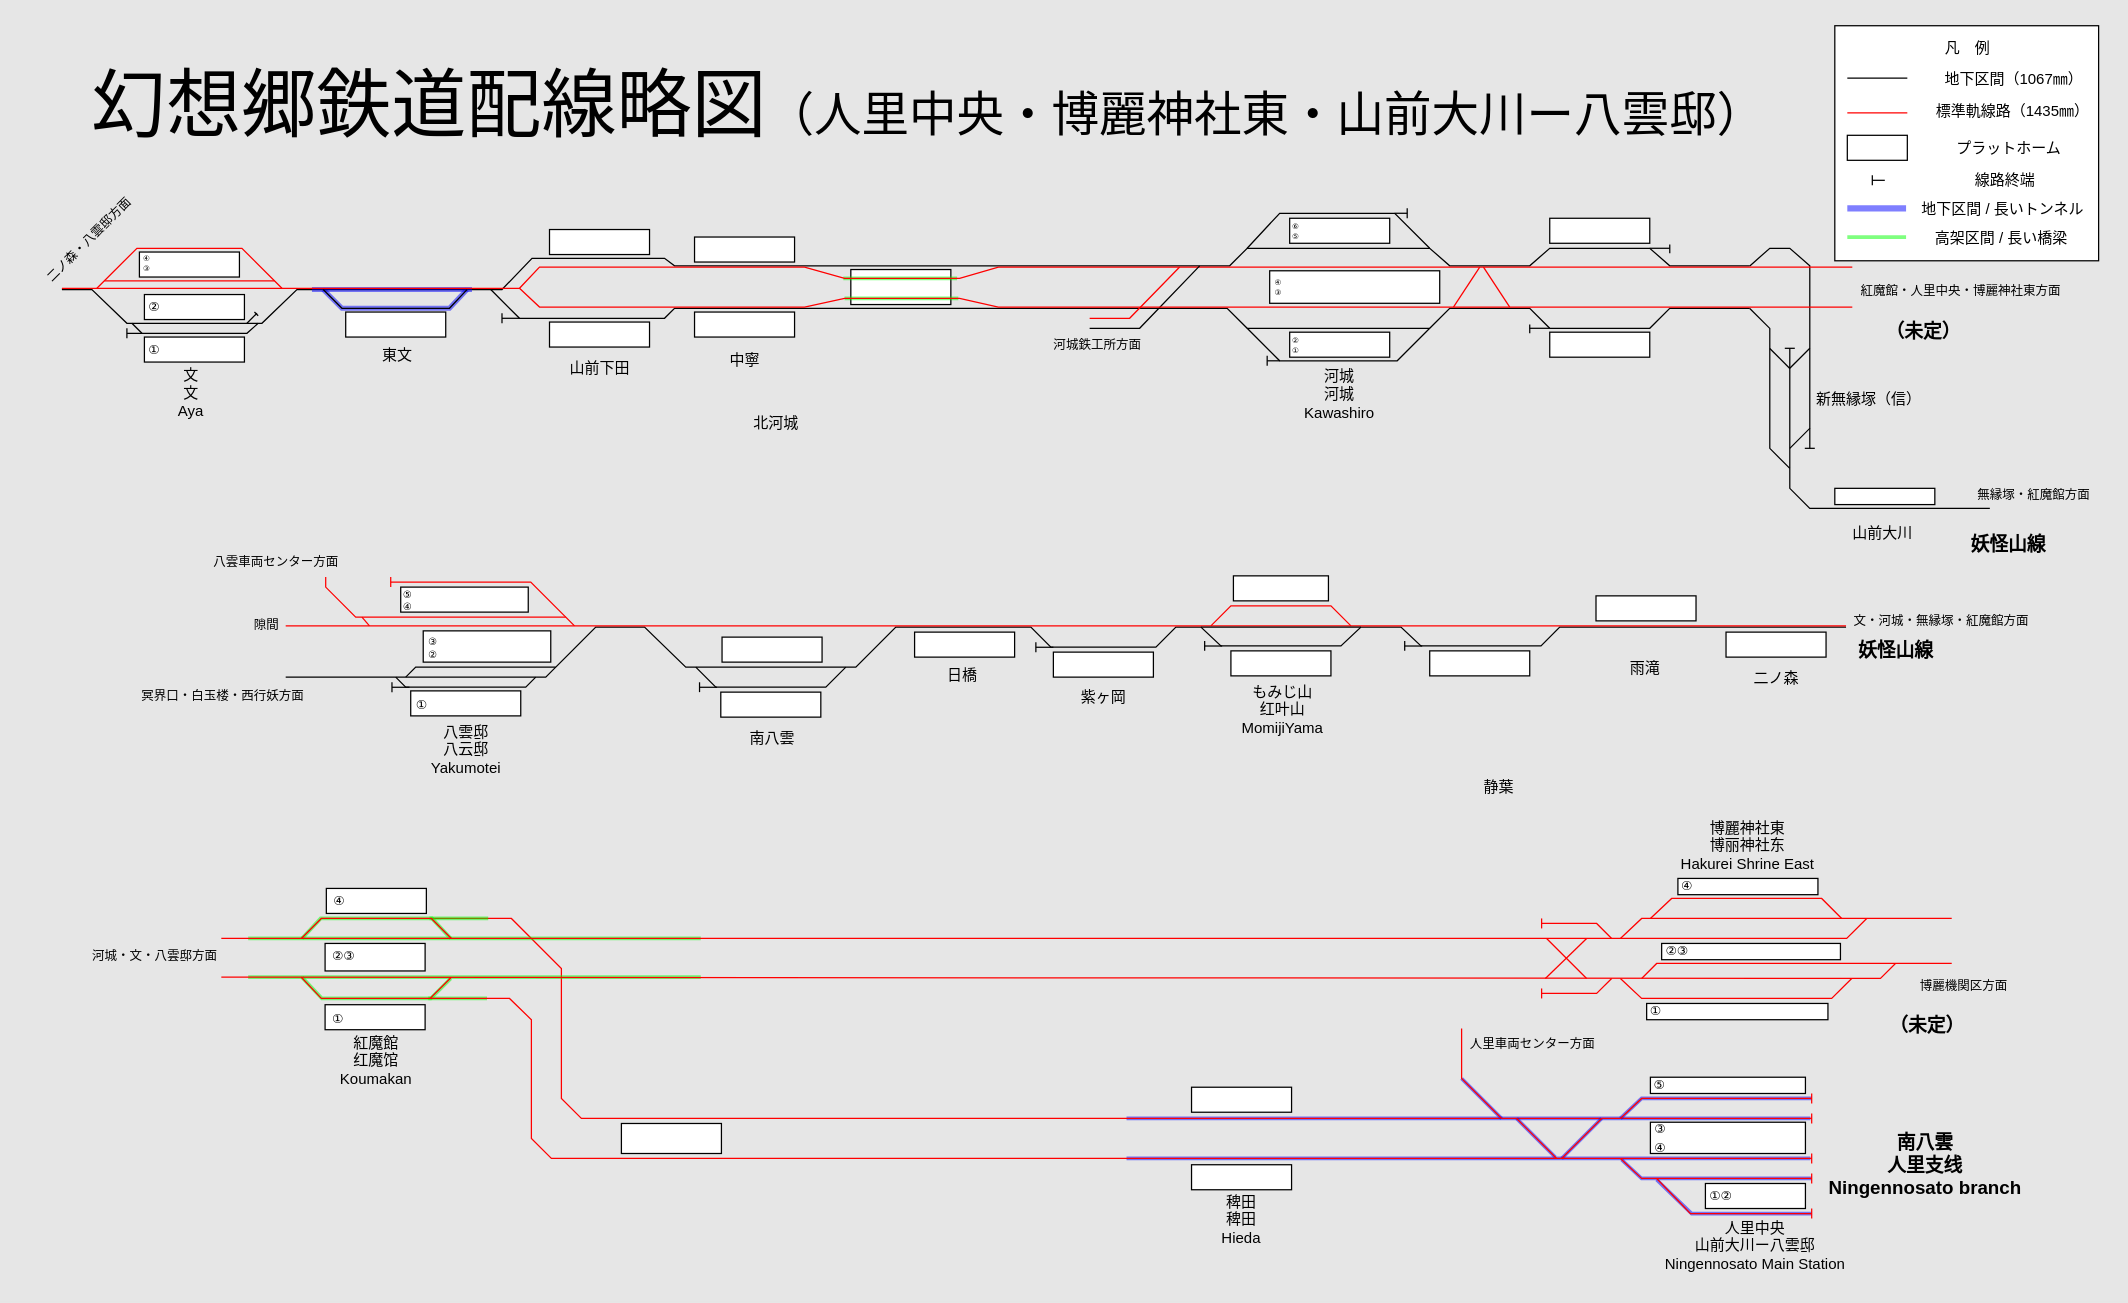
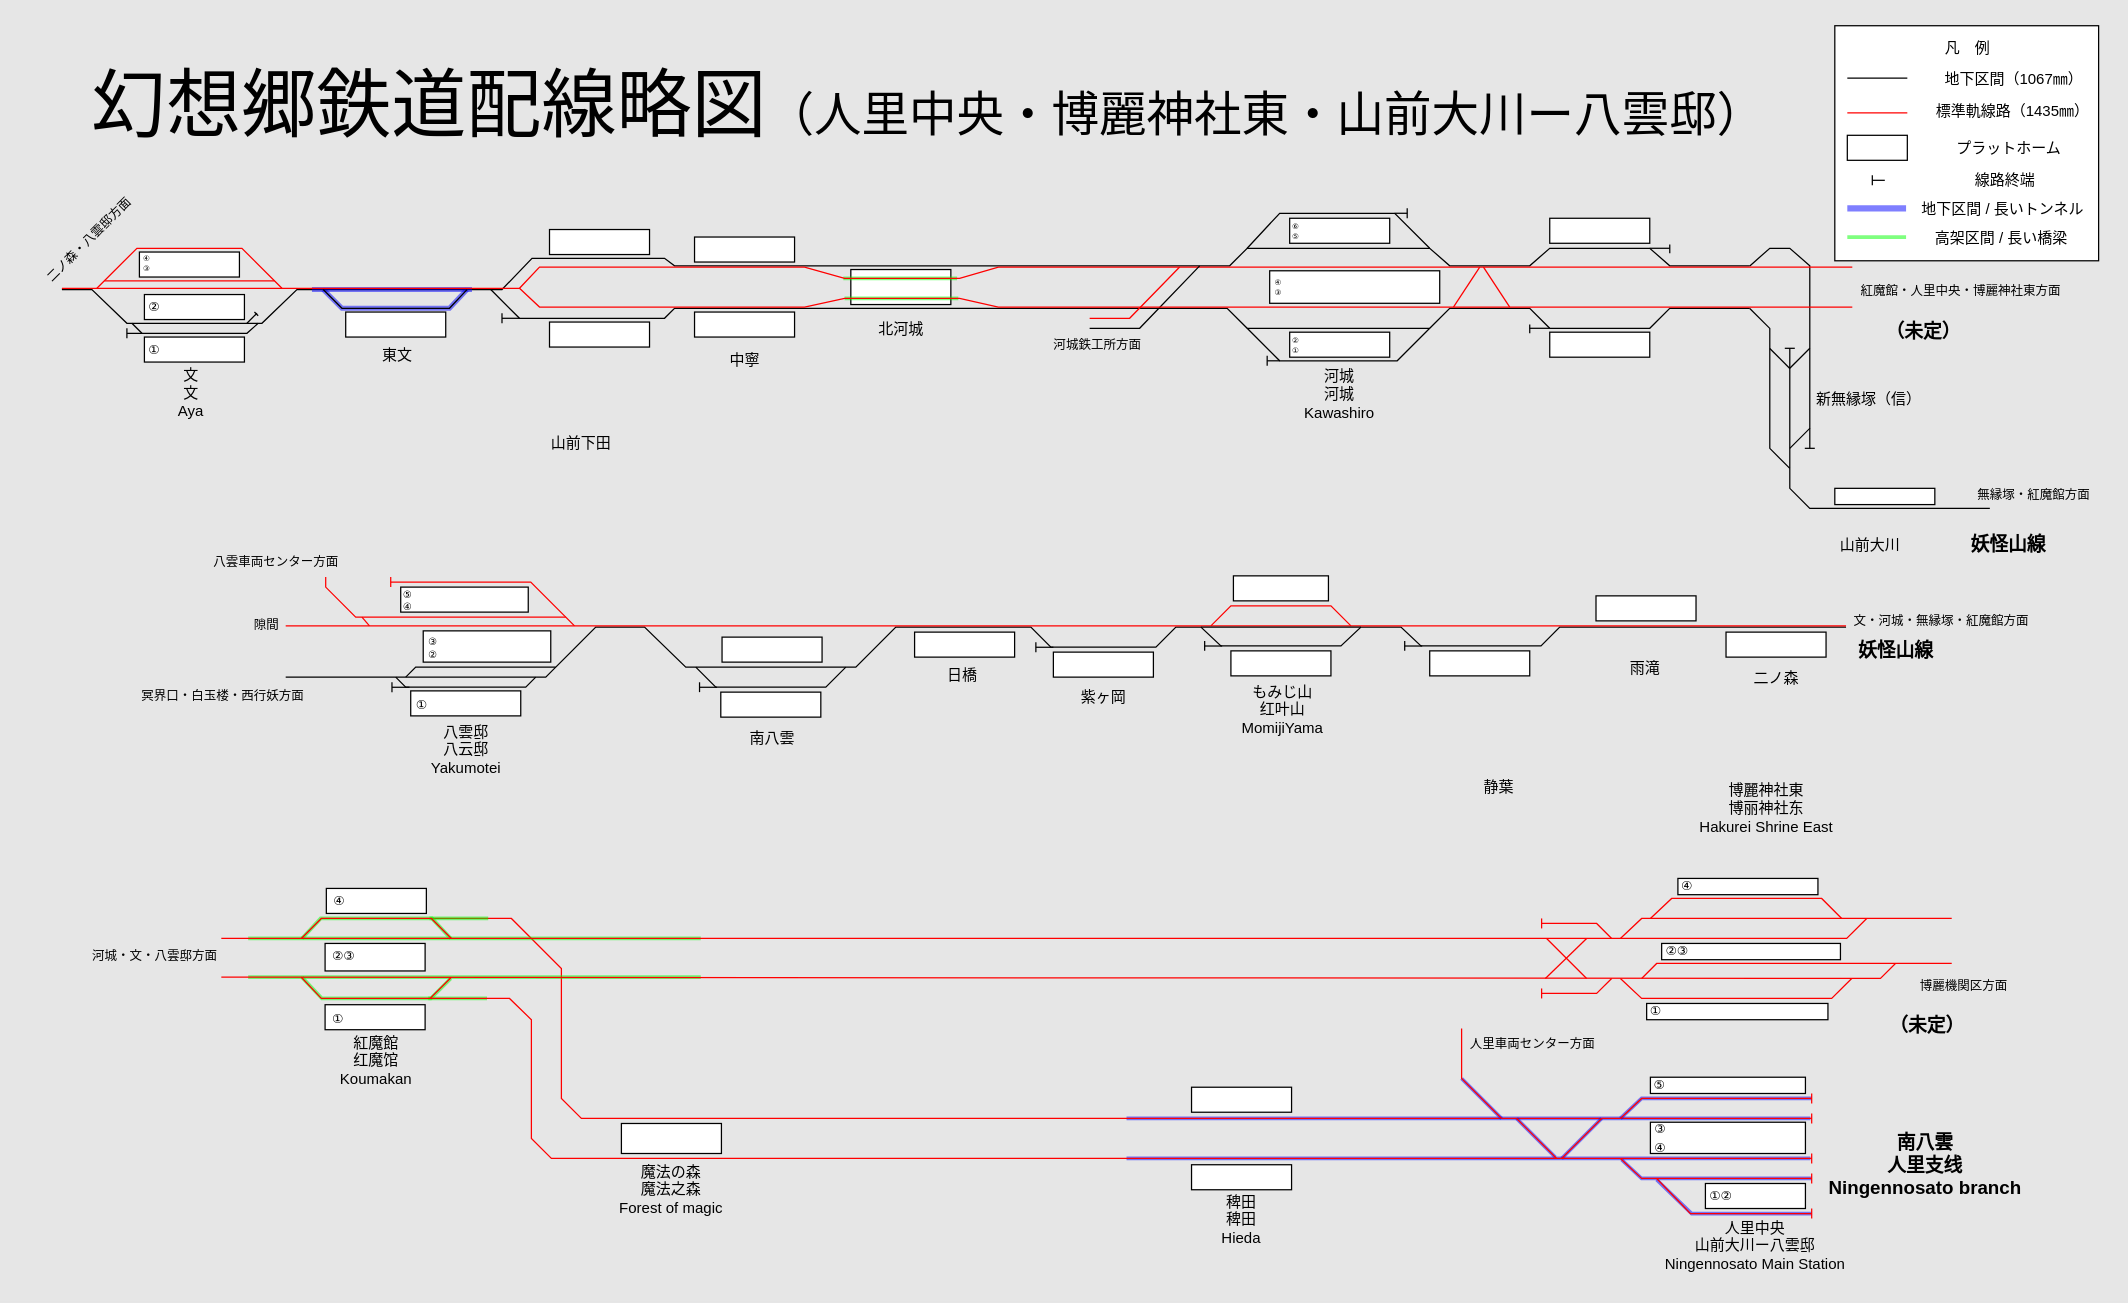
(599, 368) -> (581, 443)
(776, 423) -> (901, 329)
(1883, 533) -> (1870, 546)
(1748, 846) -> (1766, 808)
none -> (671, 1189)
